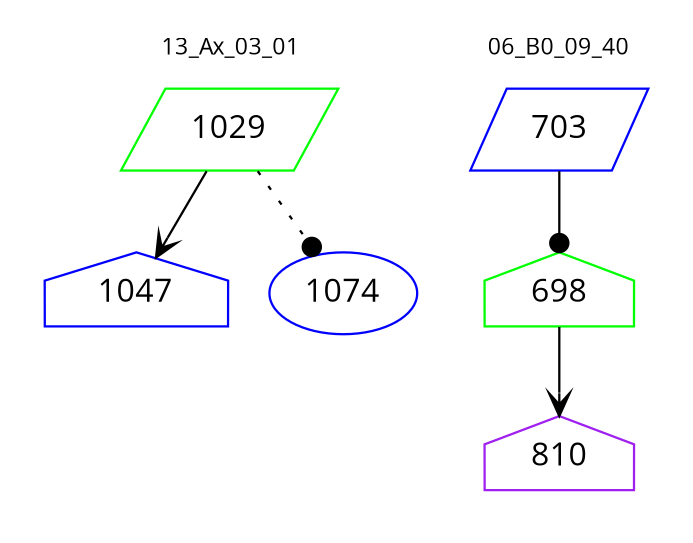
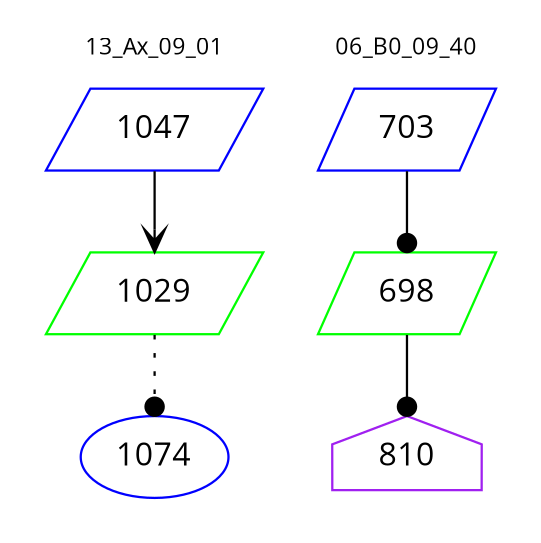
(231, 49) -> (155, 49)
(187, 205) -> (155, 200)
(136, 293) -> (155, 130)
(559, 293) -> (407, 293)
(559, 360) -> (407, 366)
